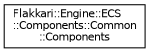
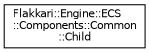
(75, 26) -> (75, 26)
